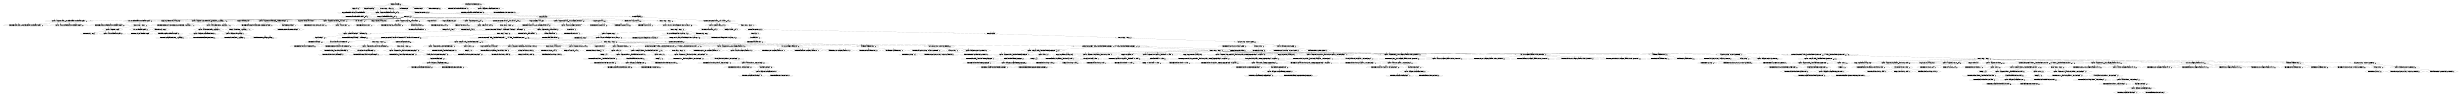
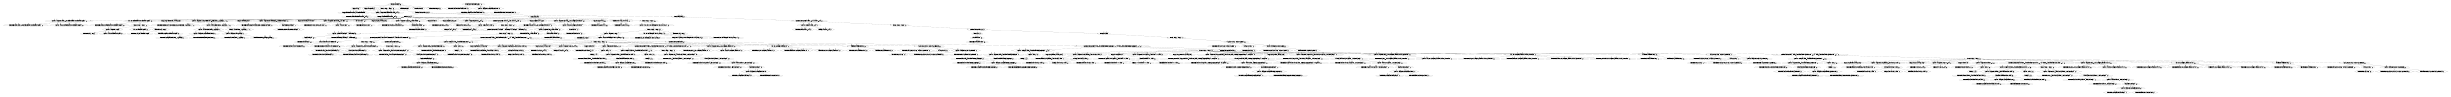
(599, 25) -> none
